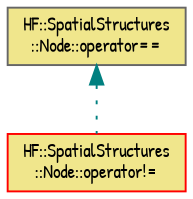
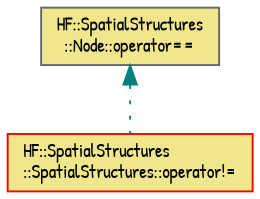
(97, 163) -> (130, 163)
